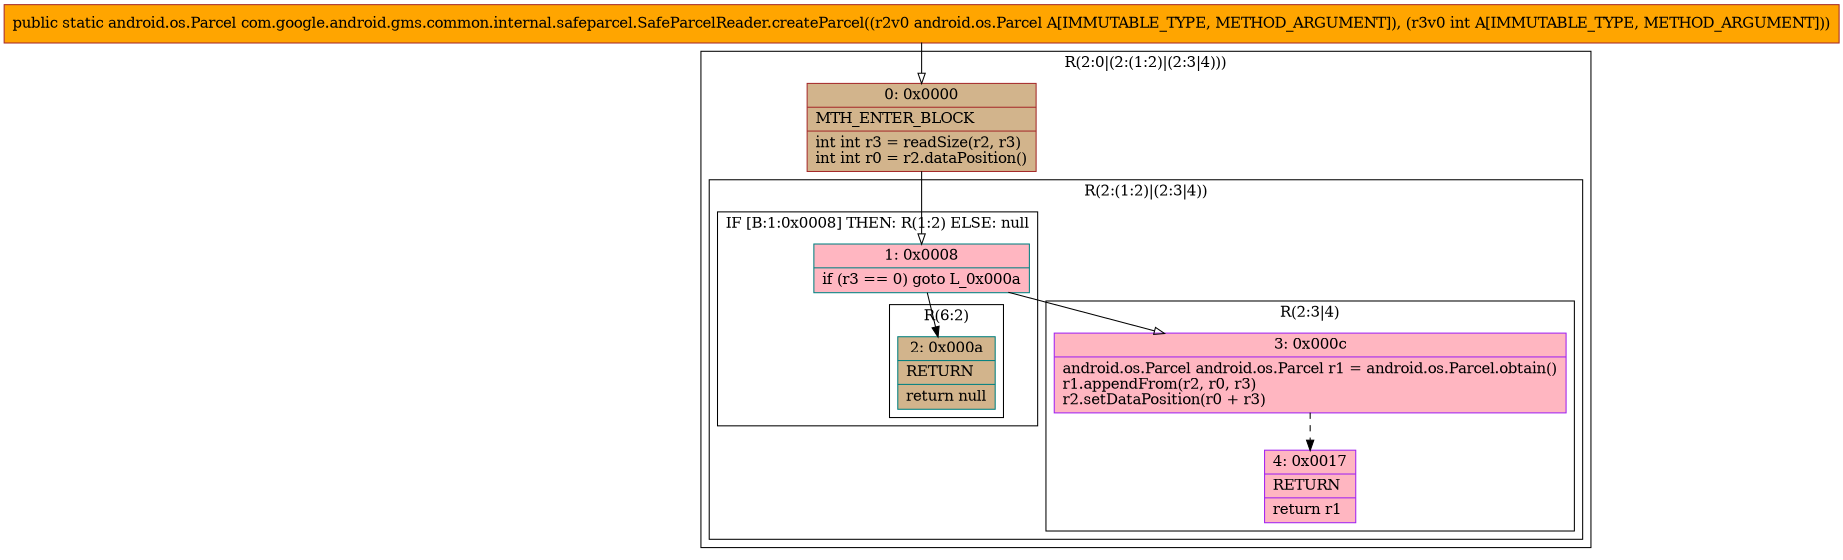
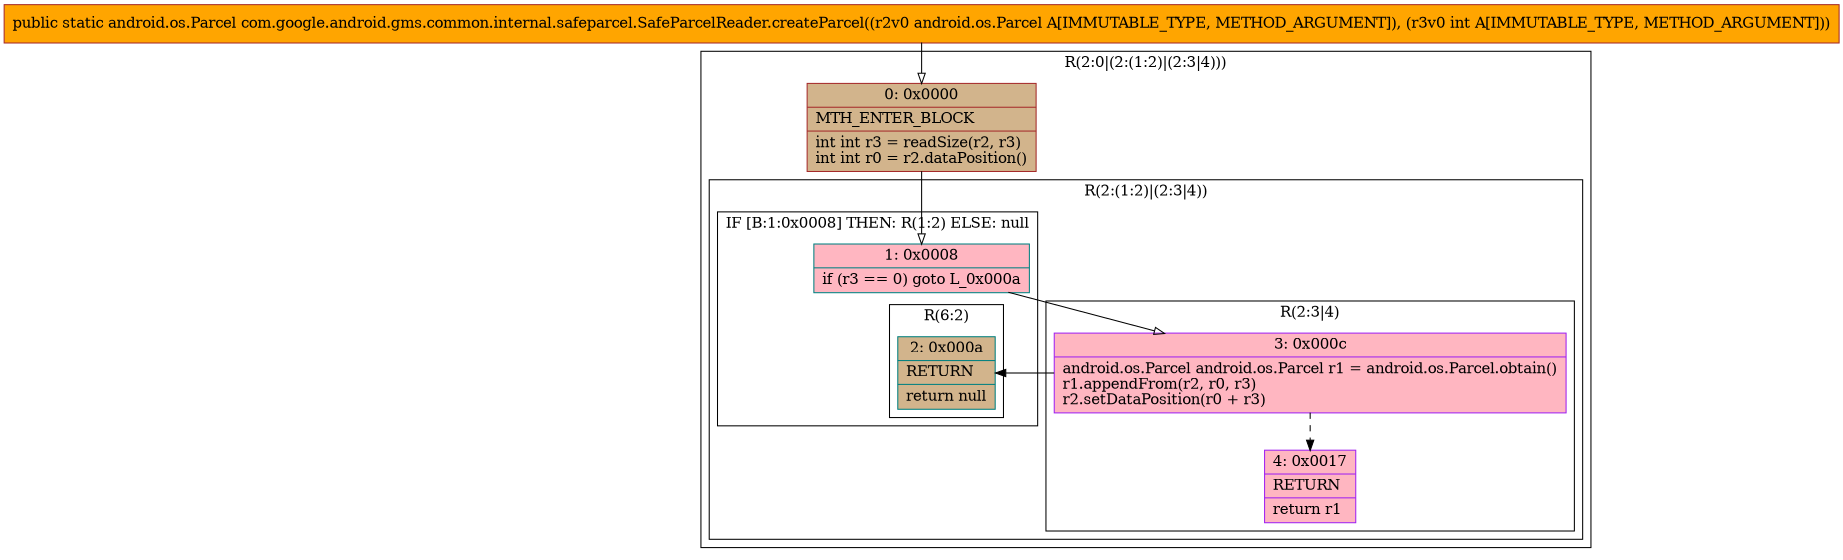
(932, 311) -> (1030, 373)
